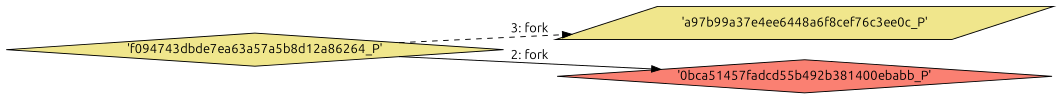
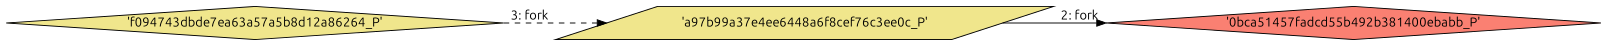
(525, 63) -> (1050, 23)
